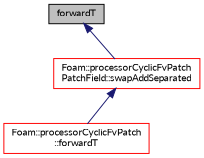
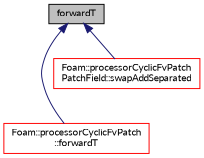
(99, 110) -> (42, 77)
